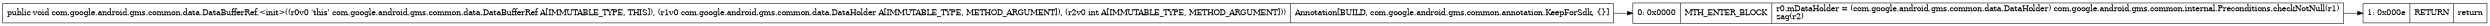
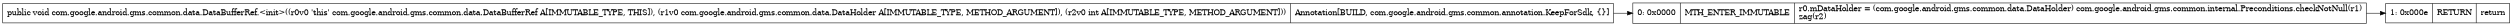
(1726, 13) -> (1737, 13)
